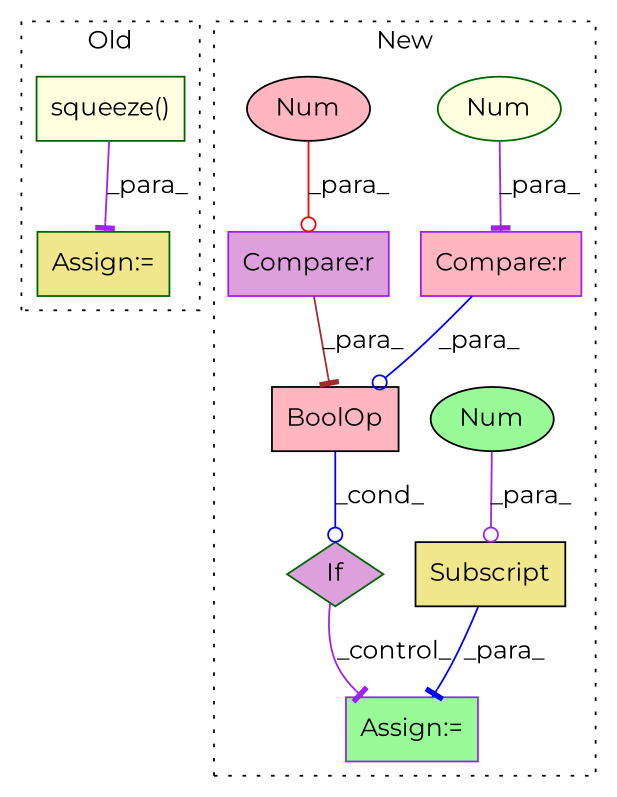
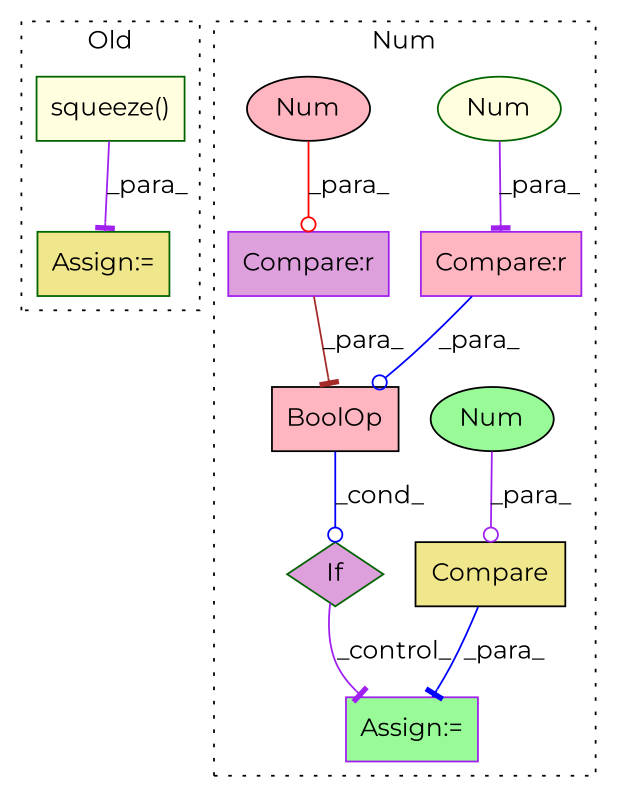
(405, 42) -> (405, 42)
(490, 574) -> (490, 574)
